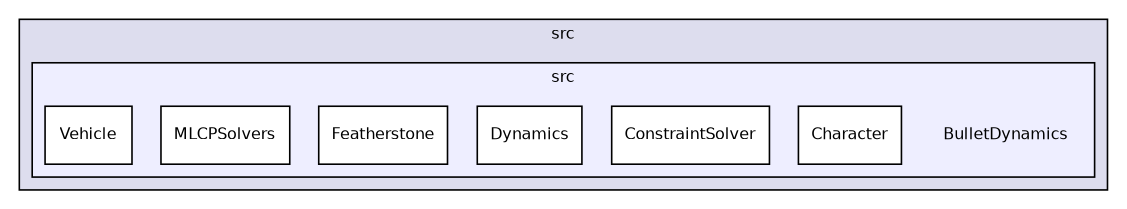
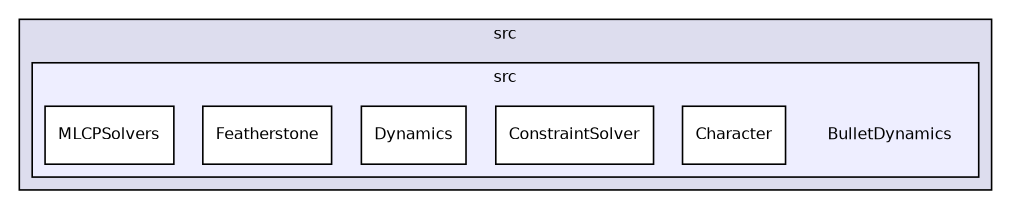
(89, 135) -> none
